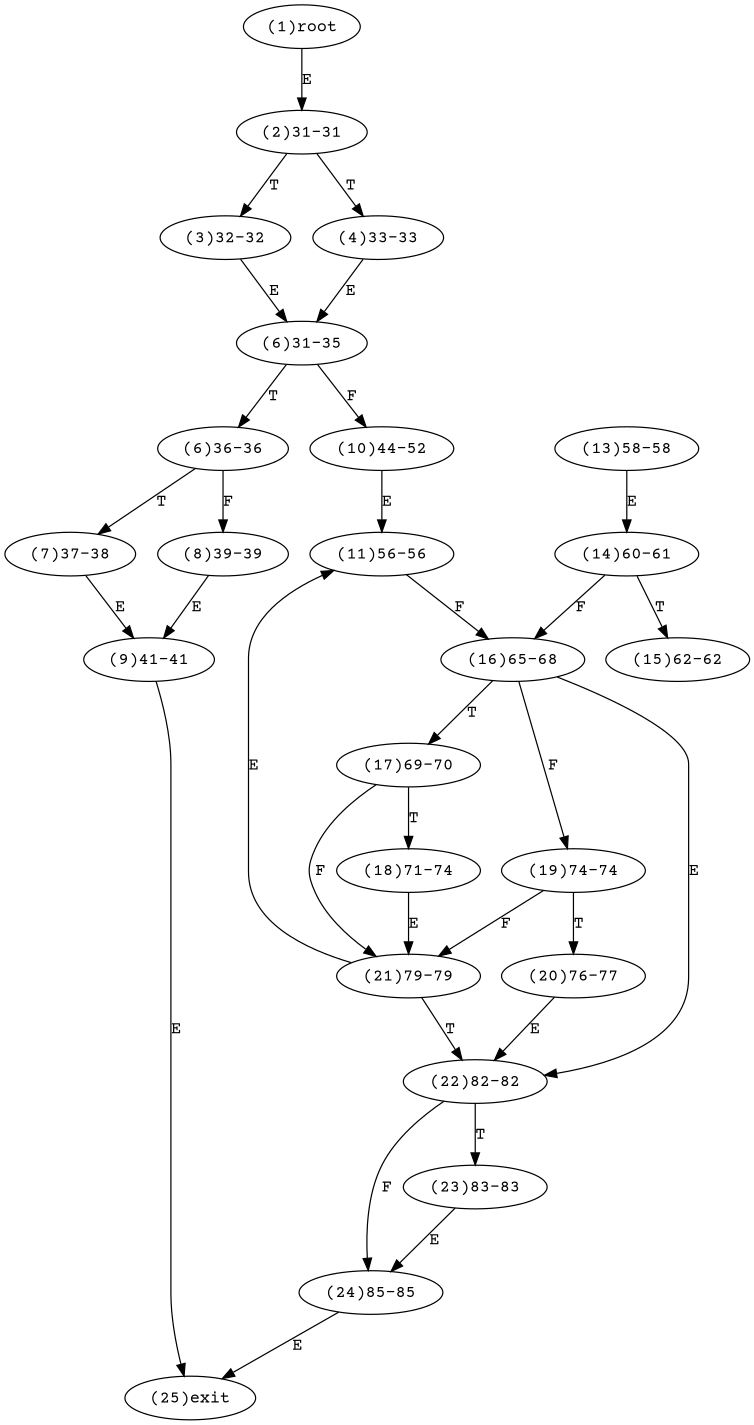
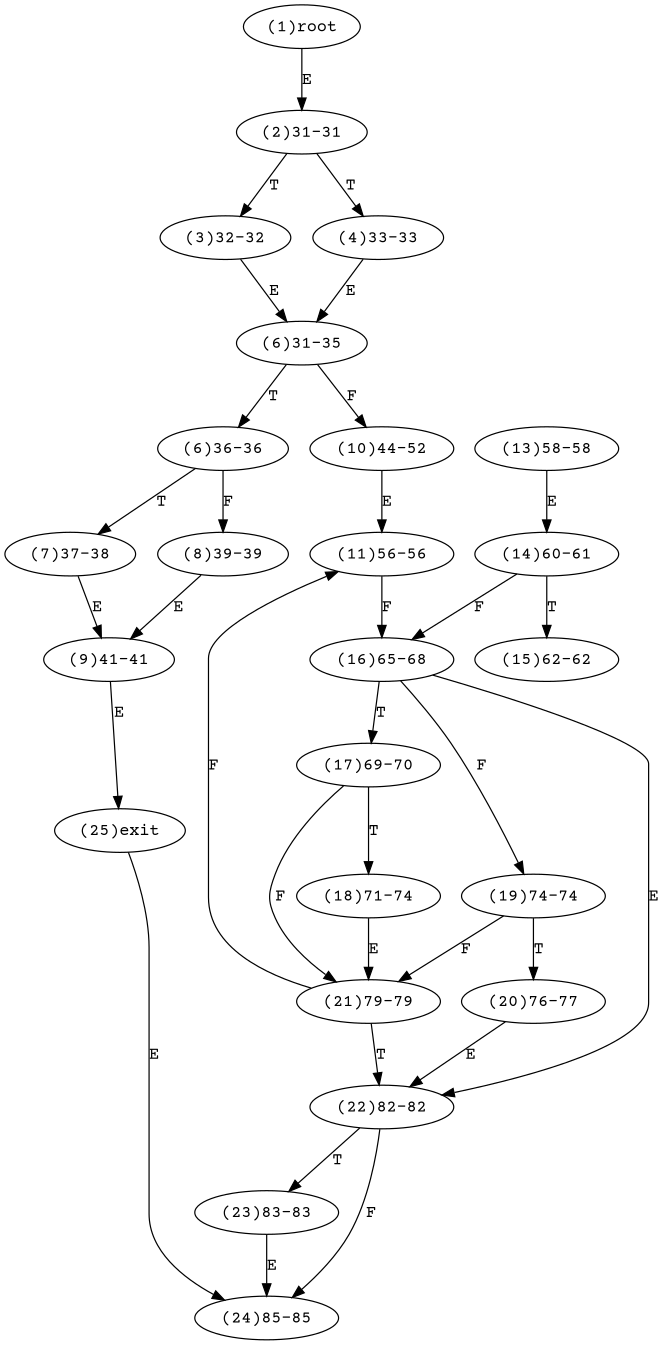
(254, 765) -> (214, 765)
(286, 1342) -> (149, 1086)
